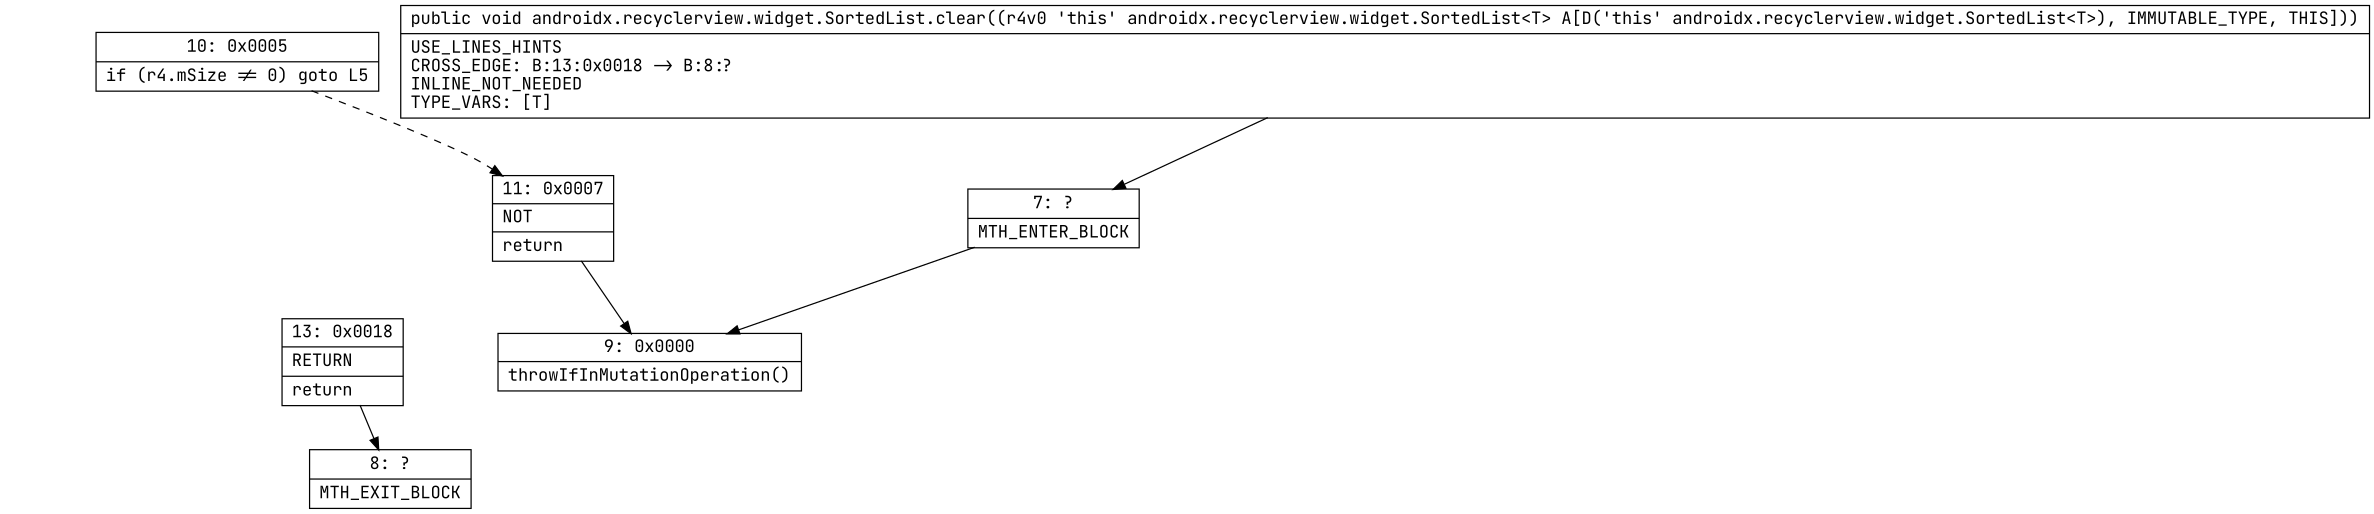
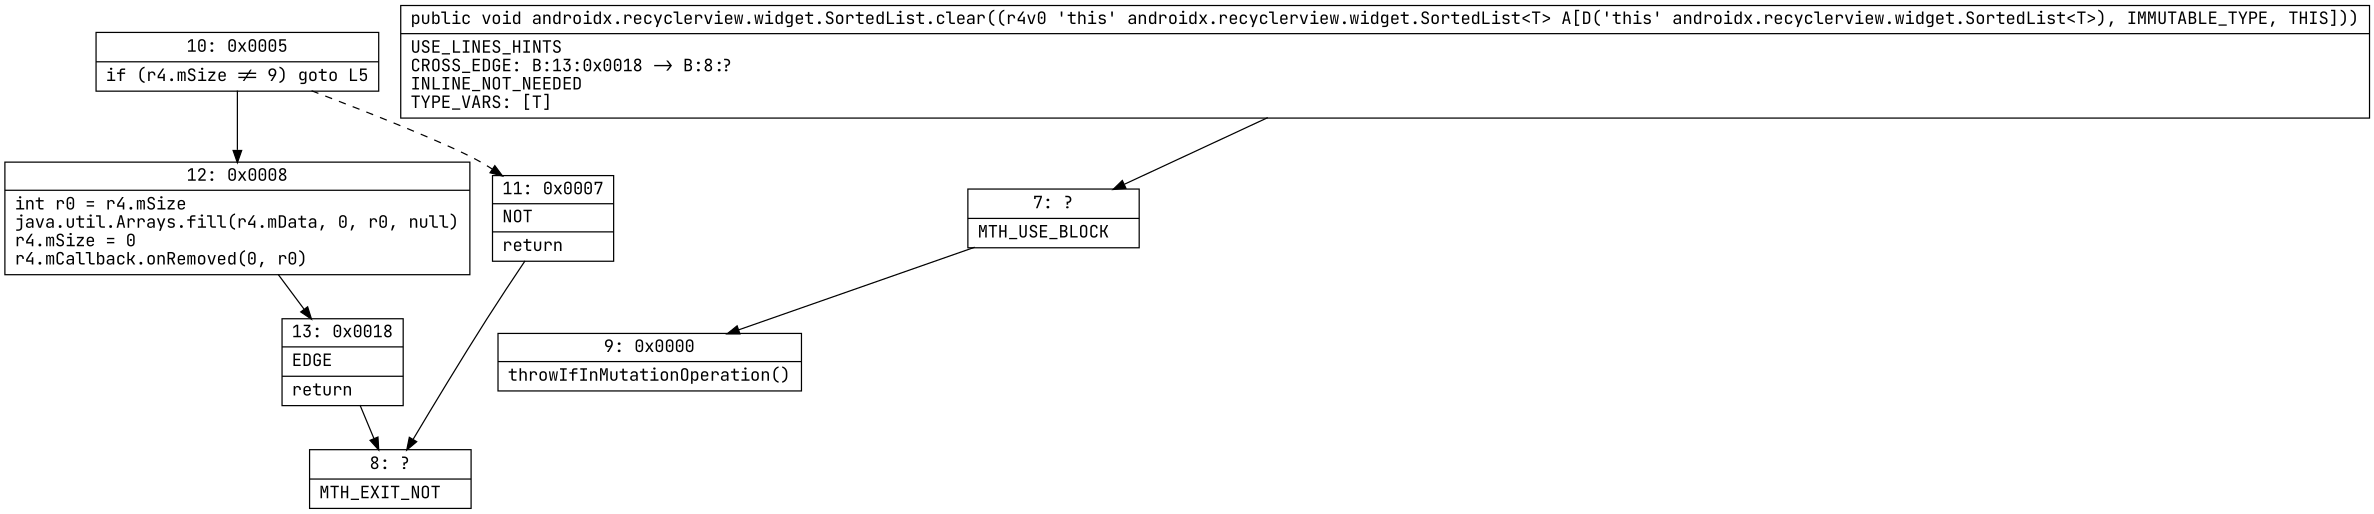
(237, 76) -> (237, 76)
none -> (237, 218)
(1054, 232) -> (1044, 232)
(603, 292) -> (468, 349)
(322, 361) -> (313, 361)
(390, 493) -> (381, 493)
